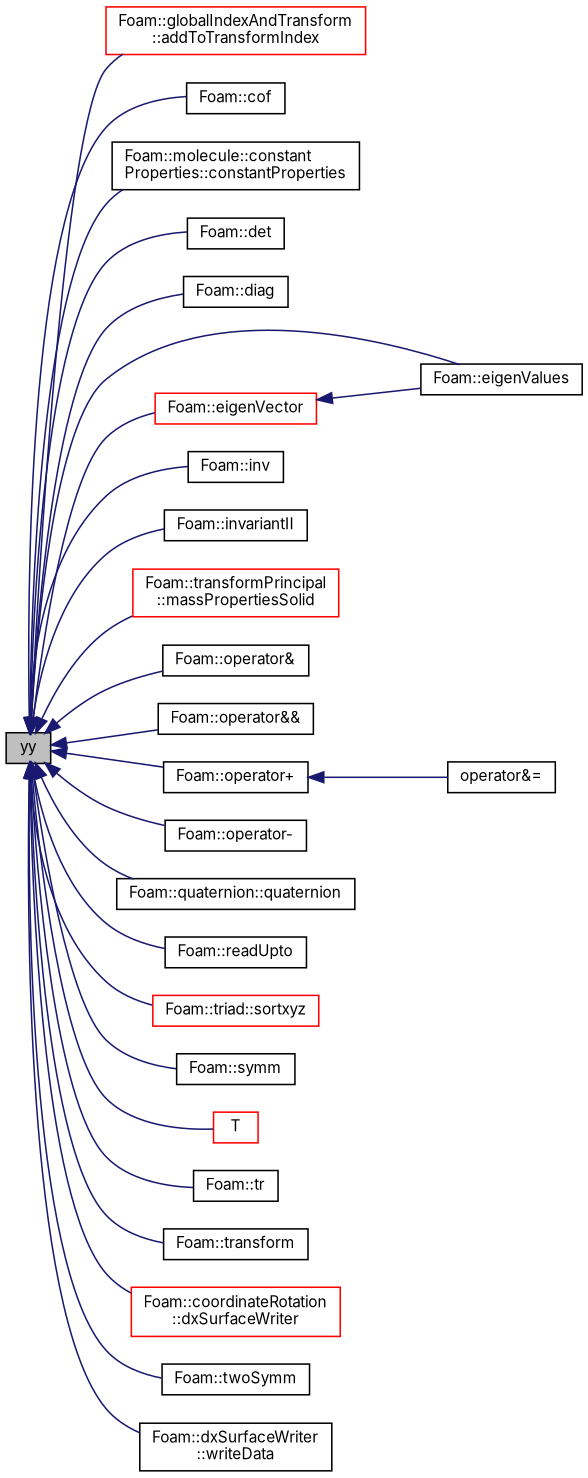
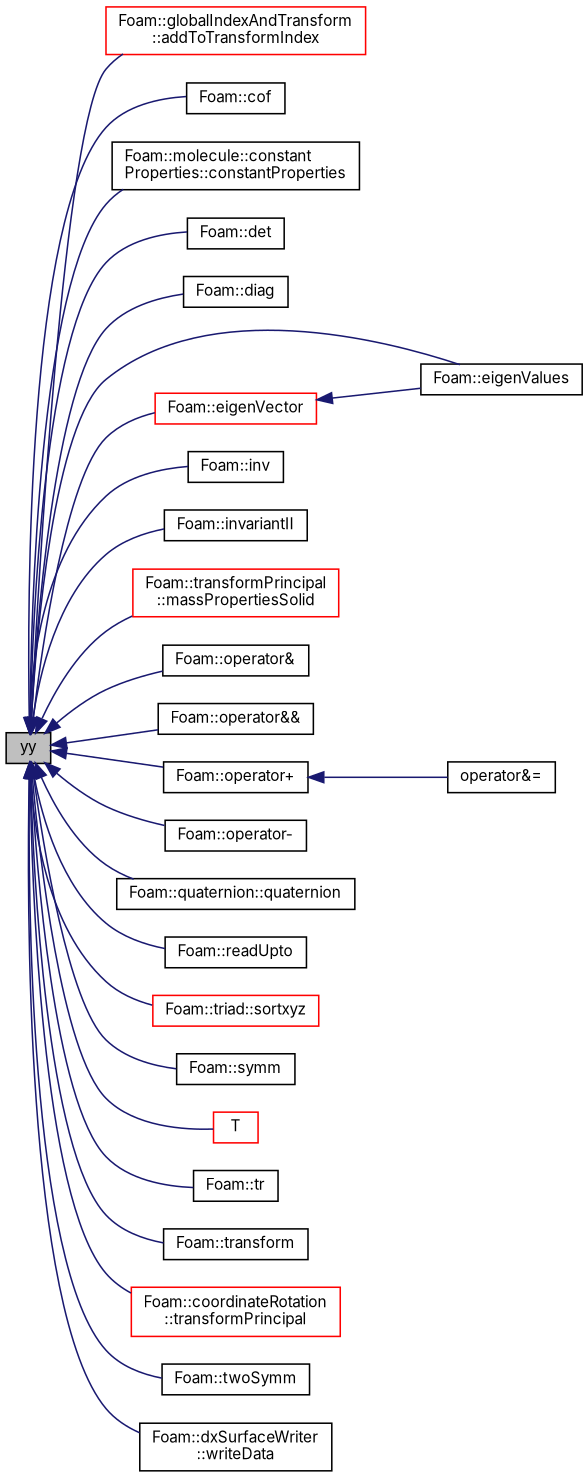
(236, 1312) -> (236, 1312)
